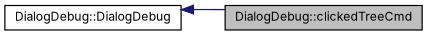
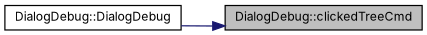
(209, 9) -> (197, 26)
